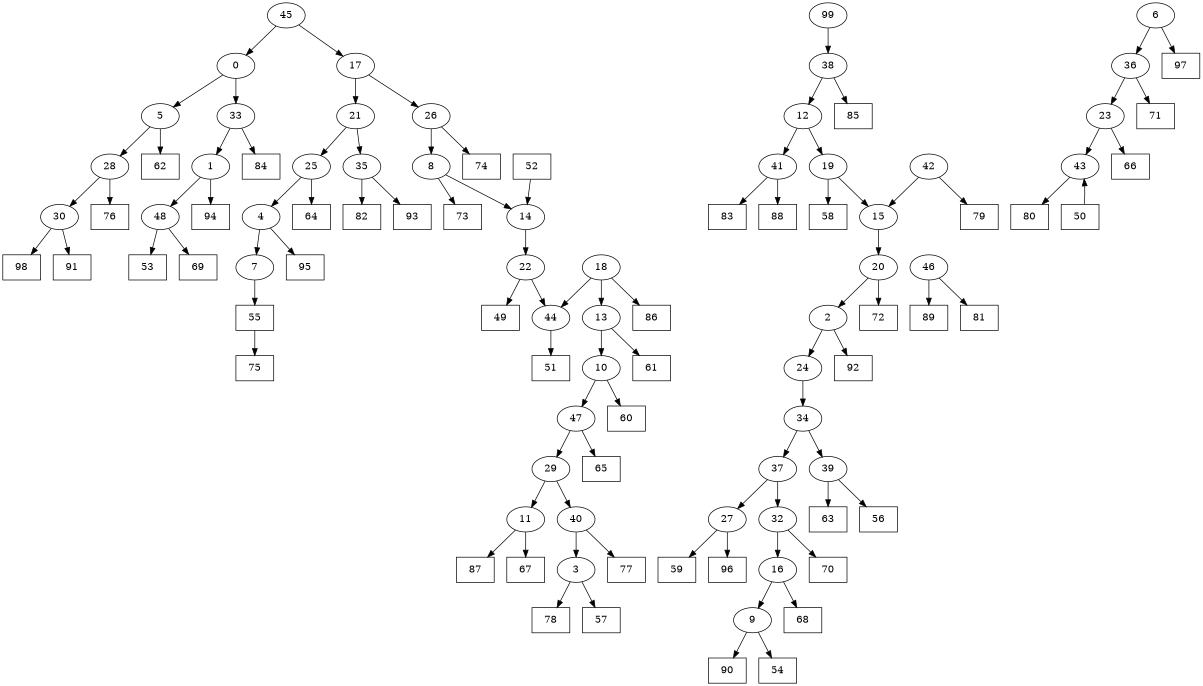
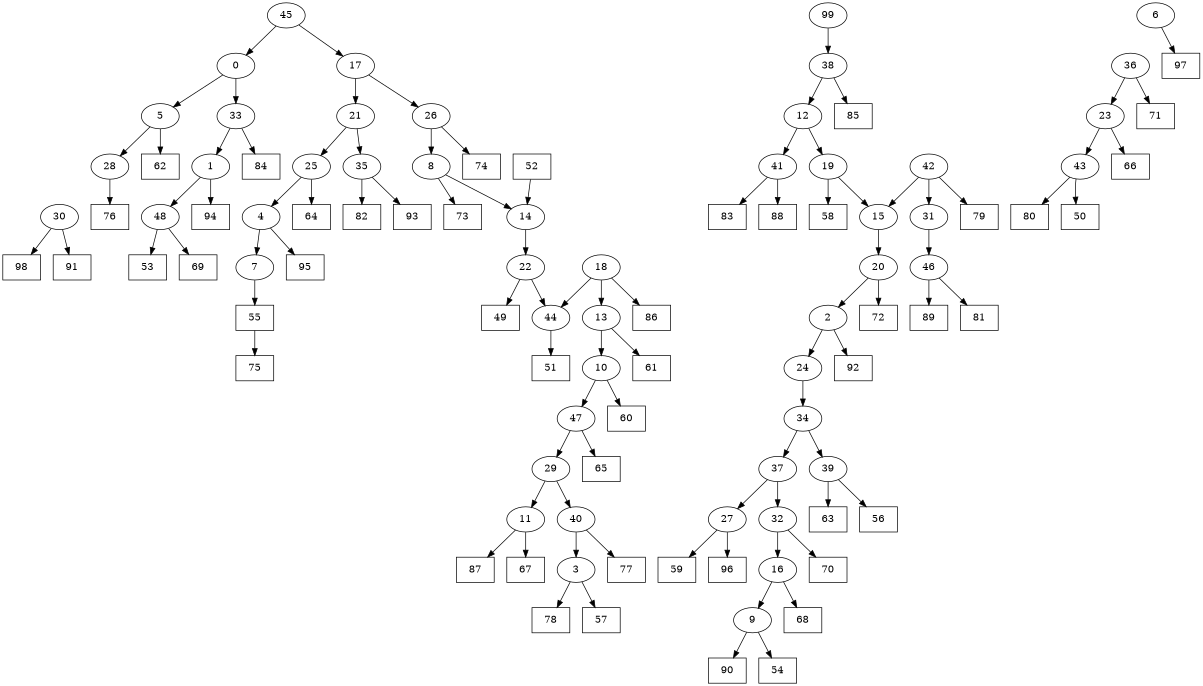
(1145, 37) -> none
(87, 189) -> none
(1085, 195) -> (1075, 188)
none -> (929, 217)
